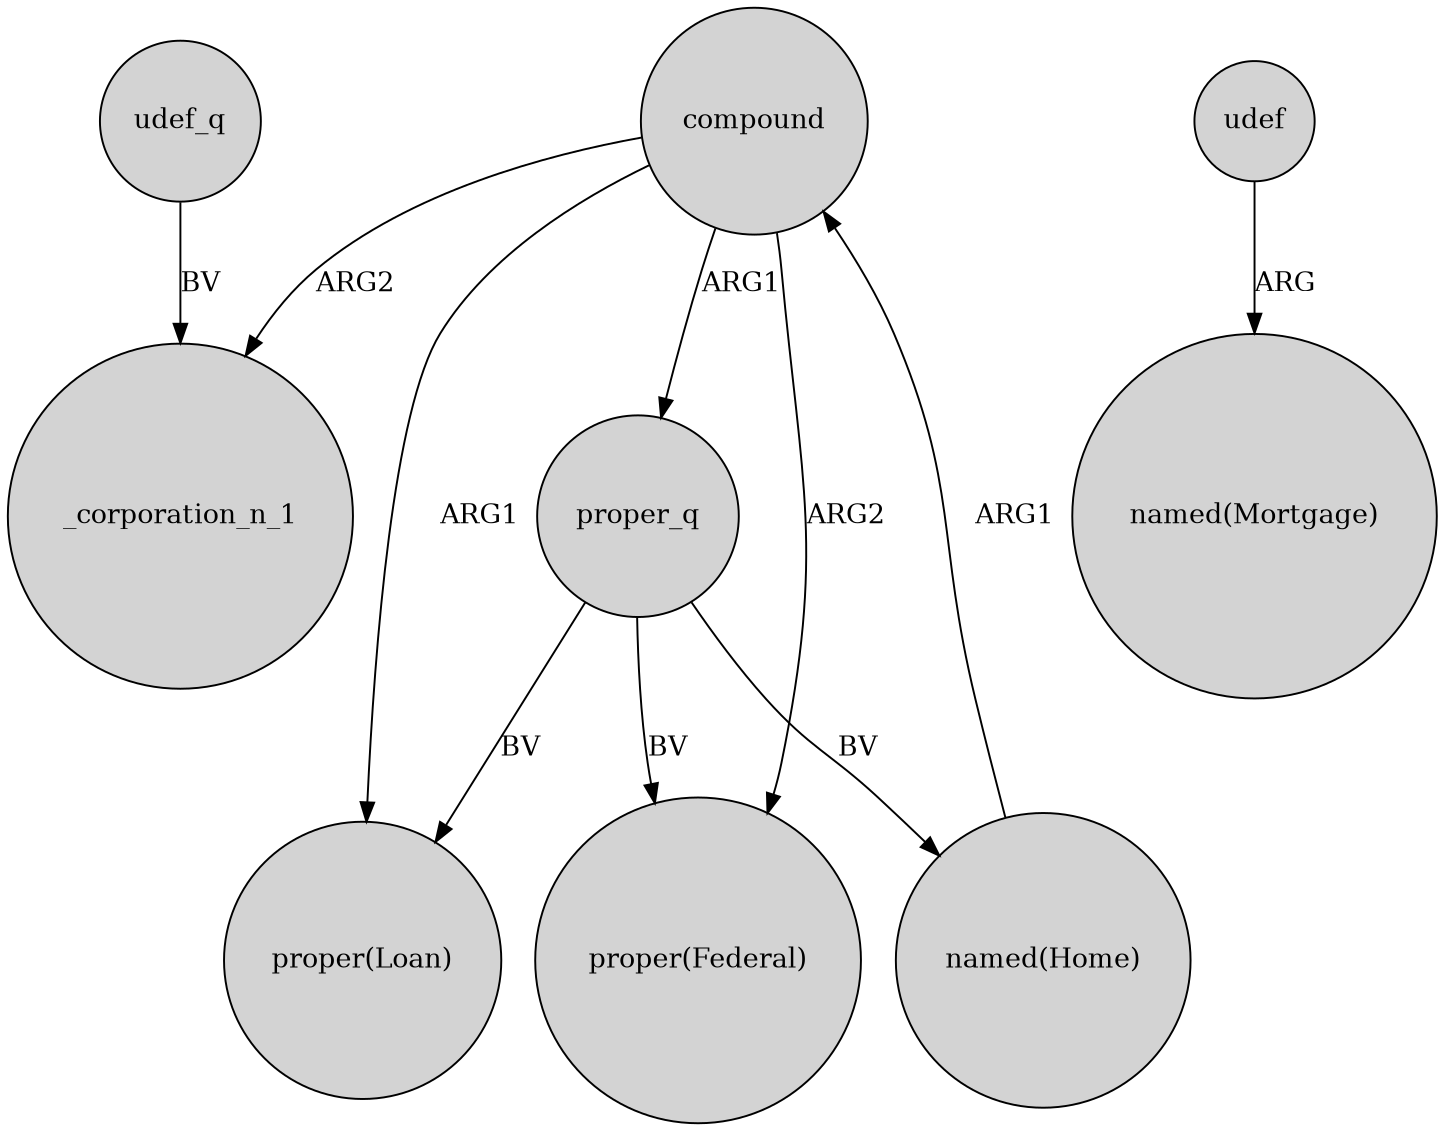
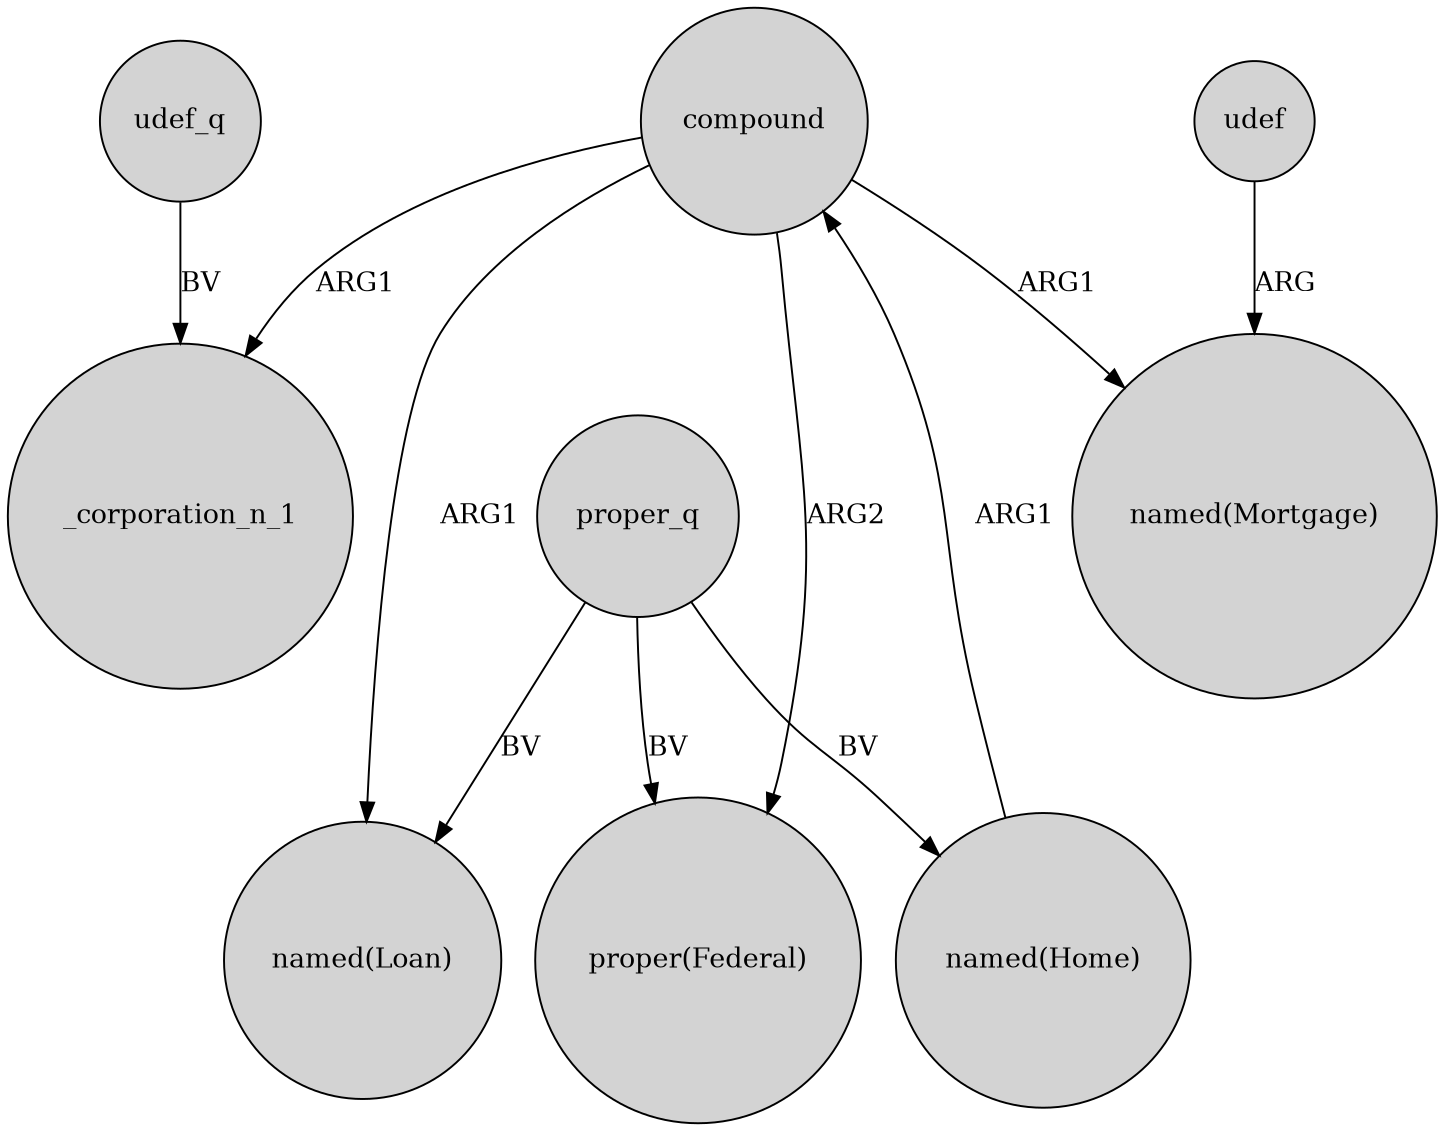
(356, 284) -> (356, 284)
(689, 313) -> (986, 270)
(363, 960) -> (363, 960)
